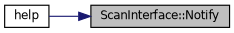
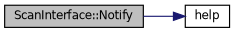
(64, 16) -> (158, 16)
